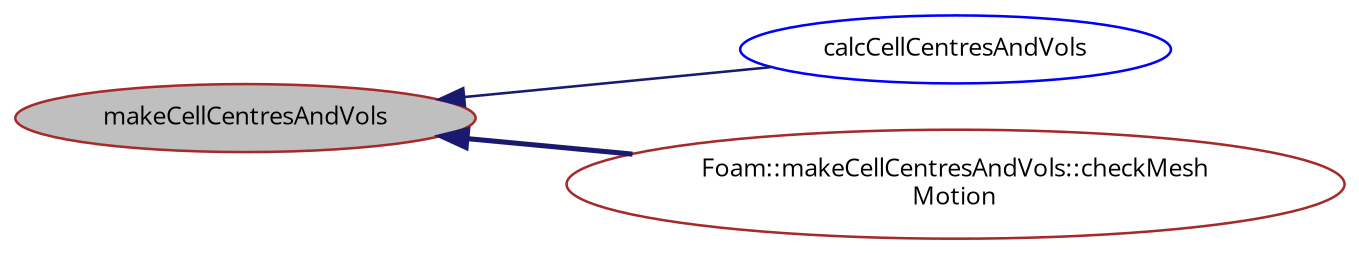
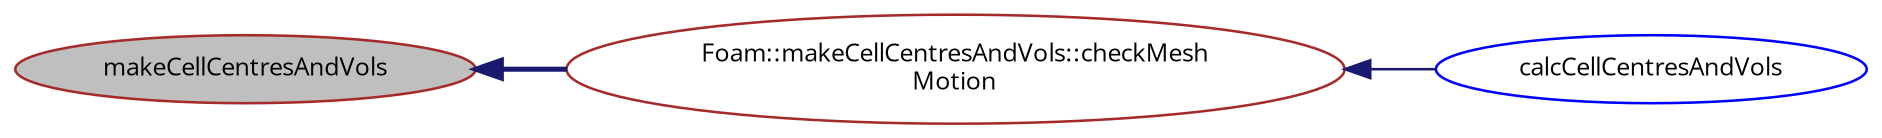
(618, 82) -> (1403, 69)
